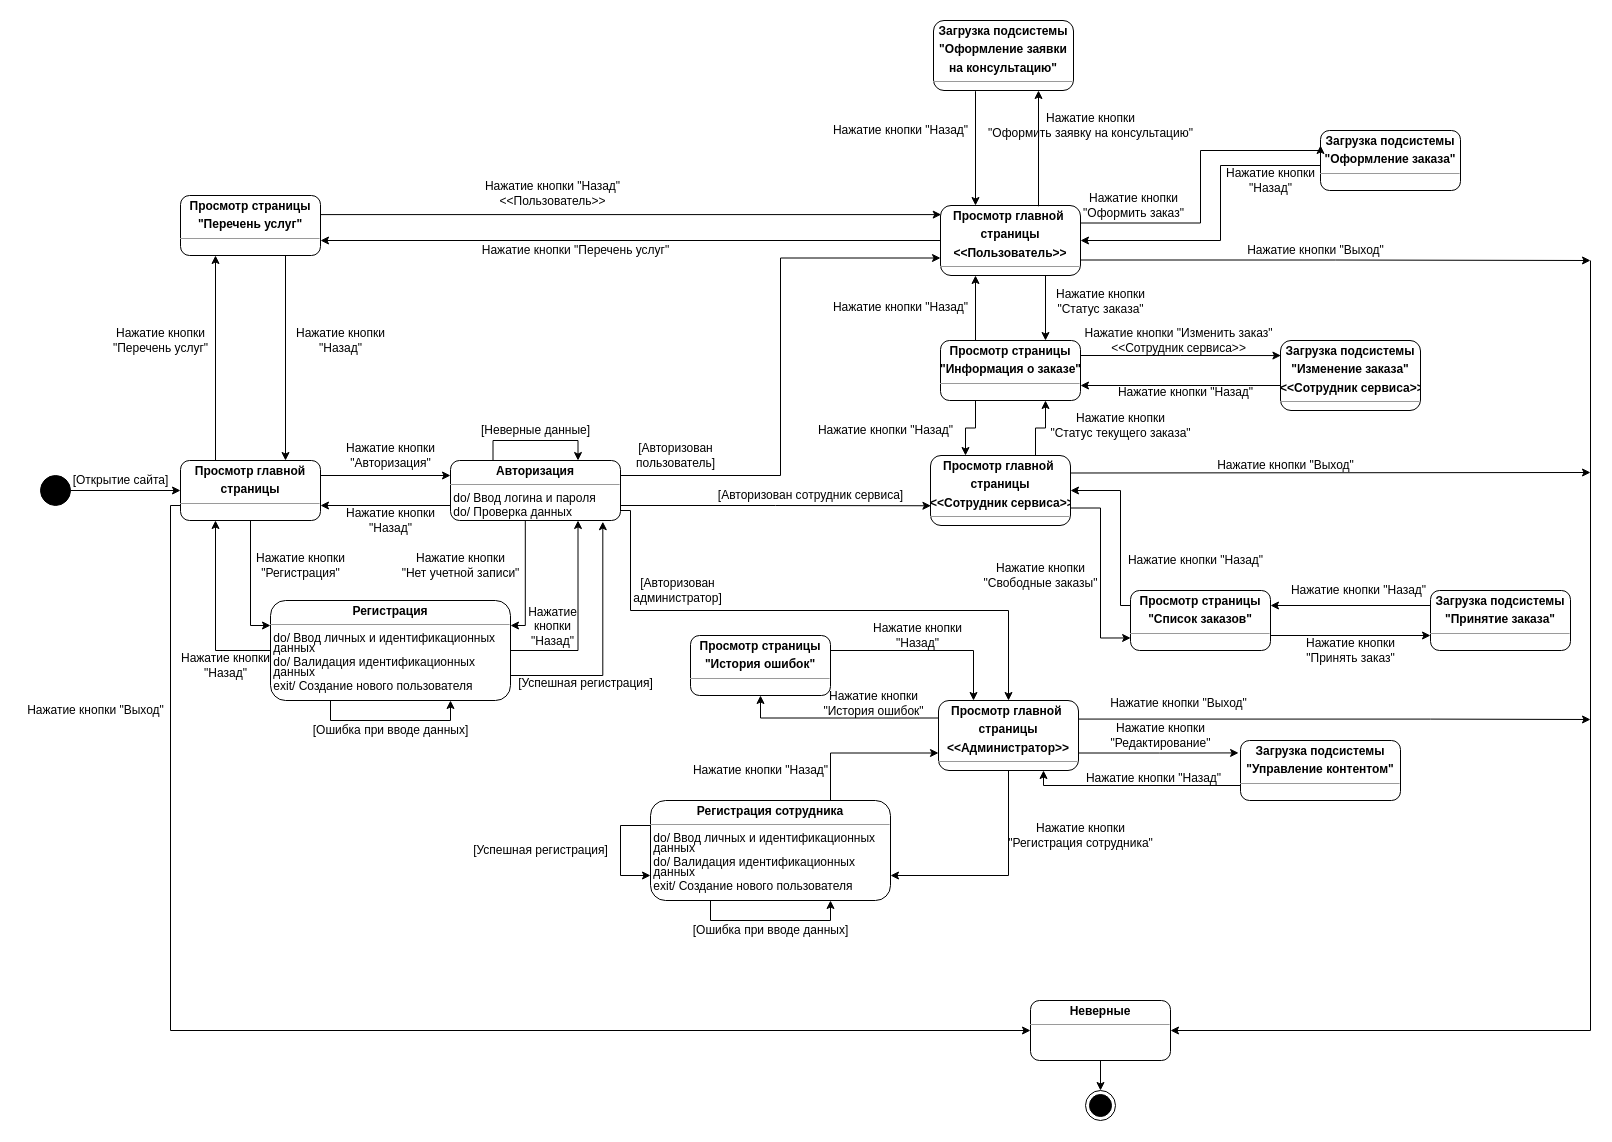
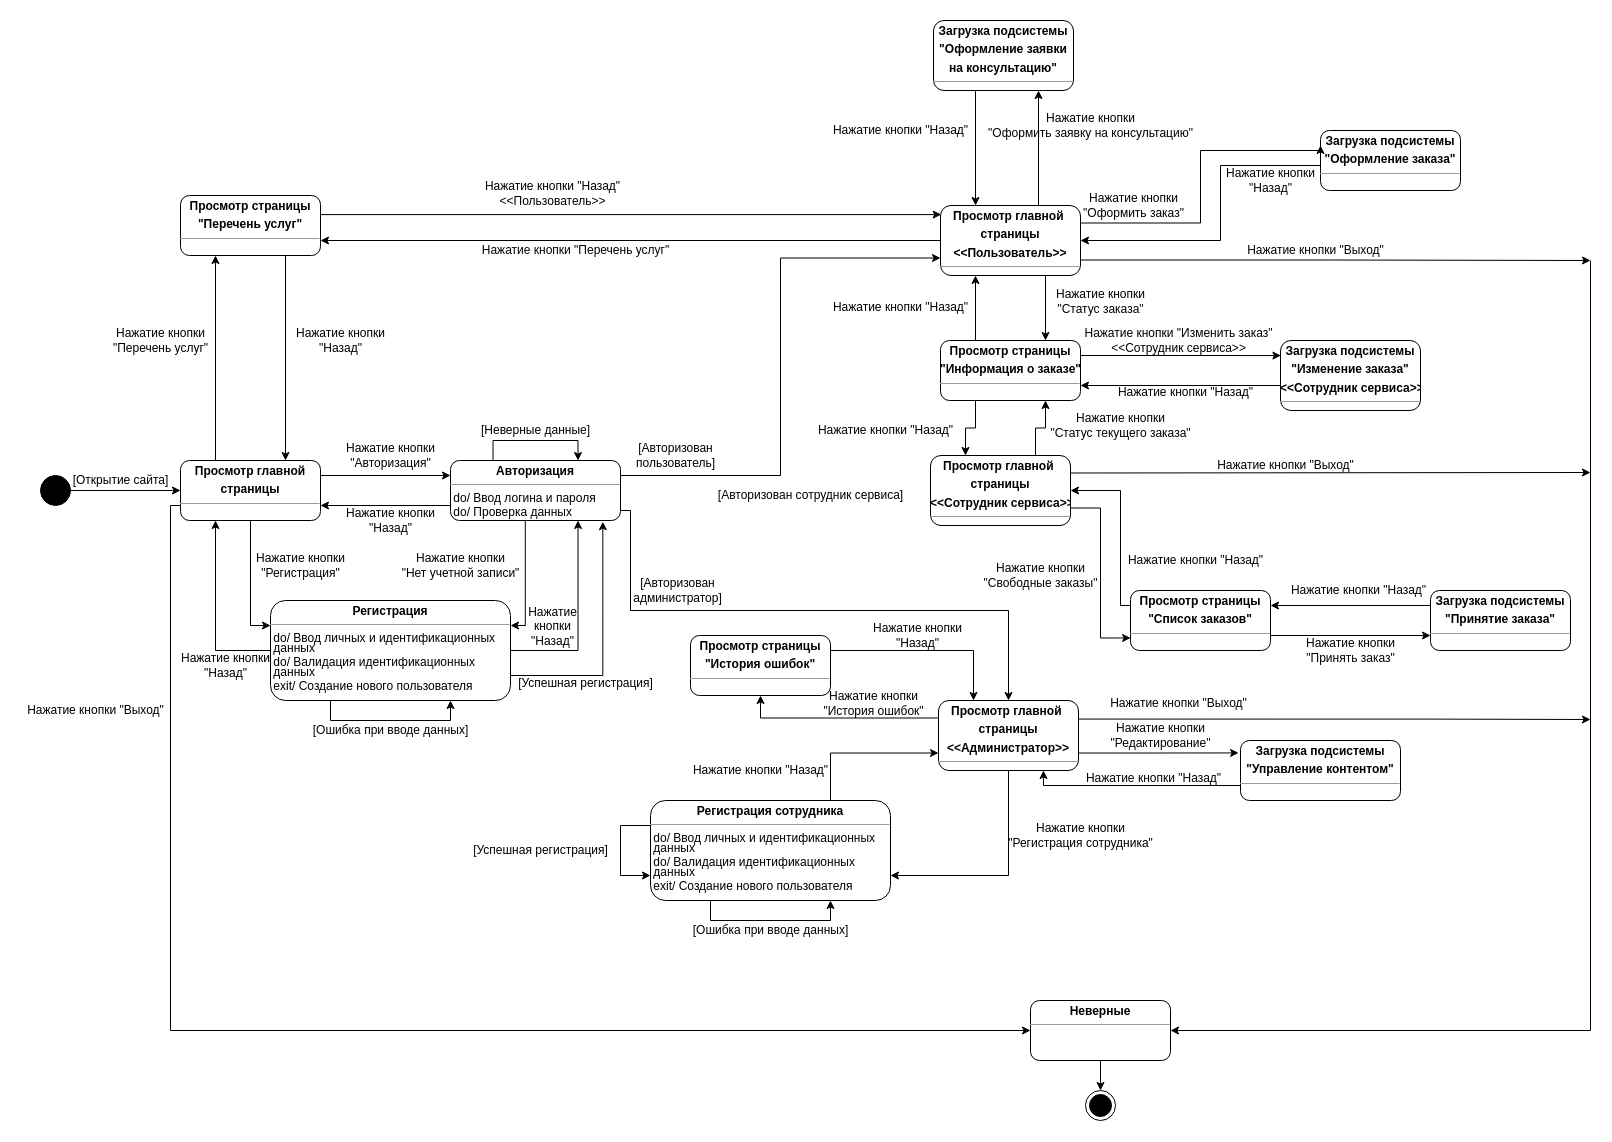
(773, 506) -> none
